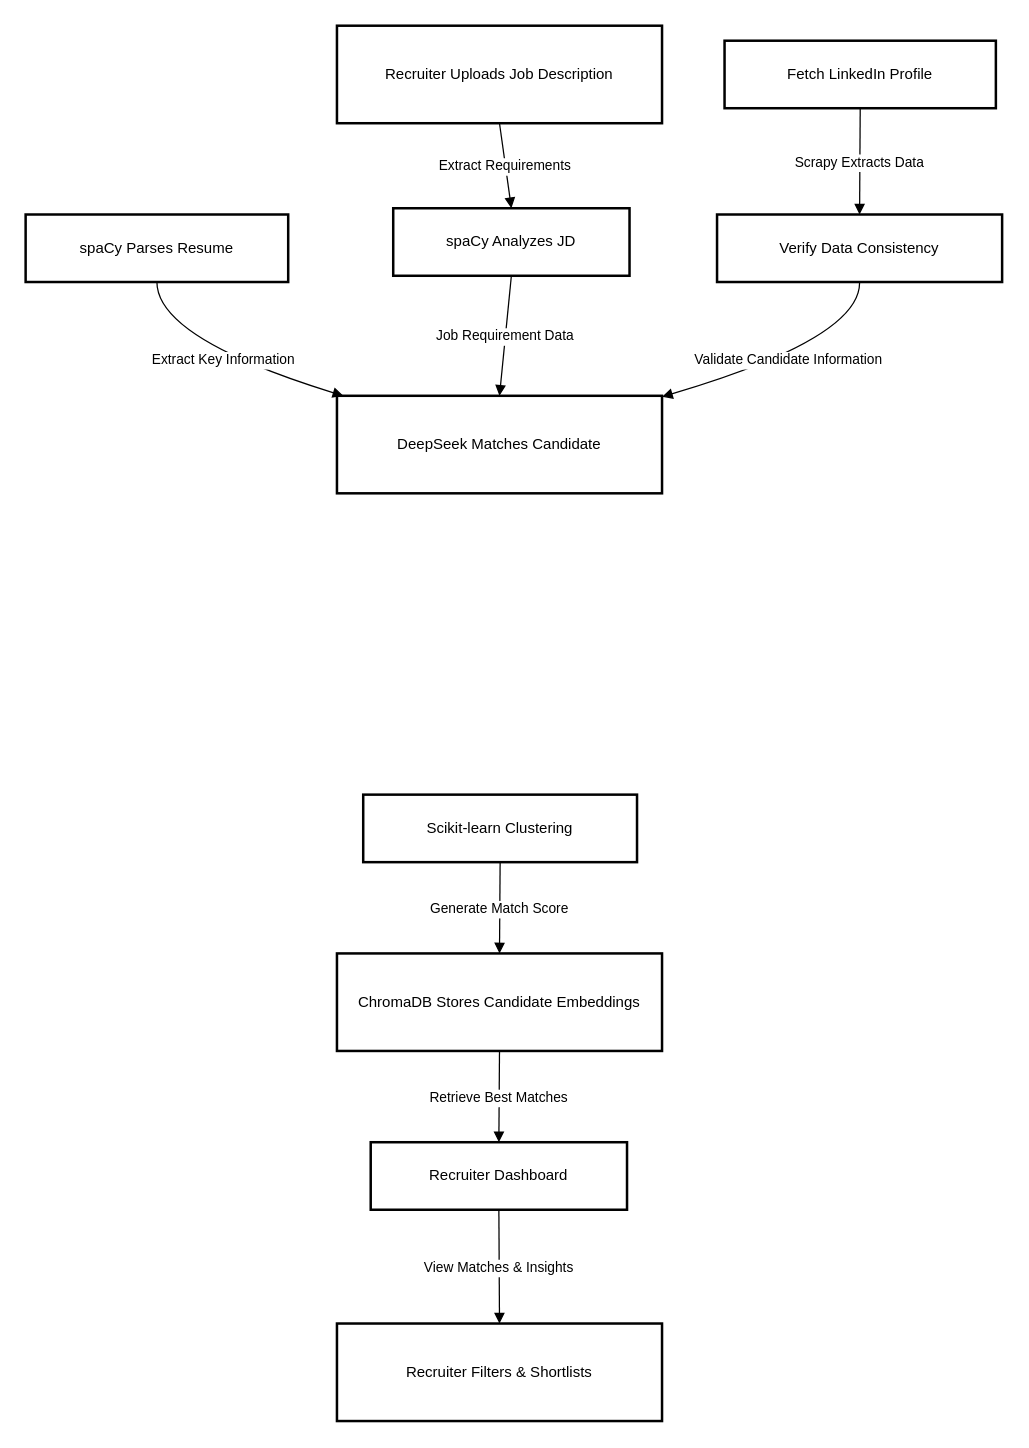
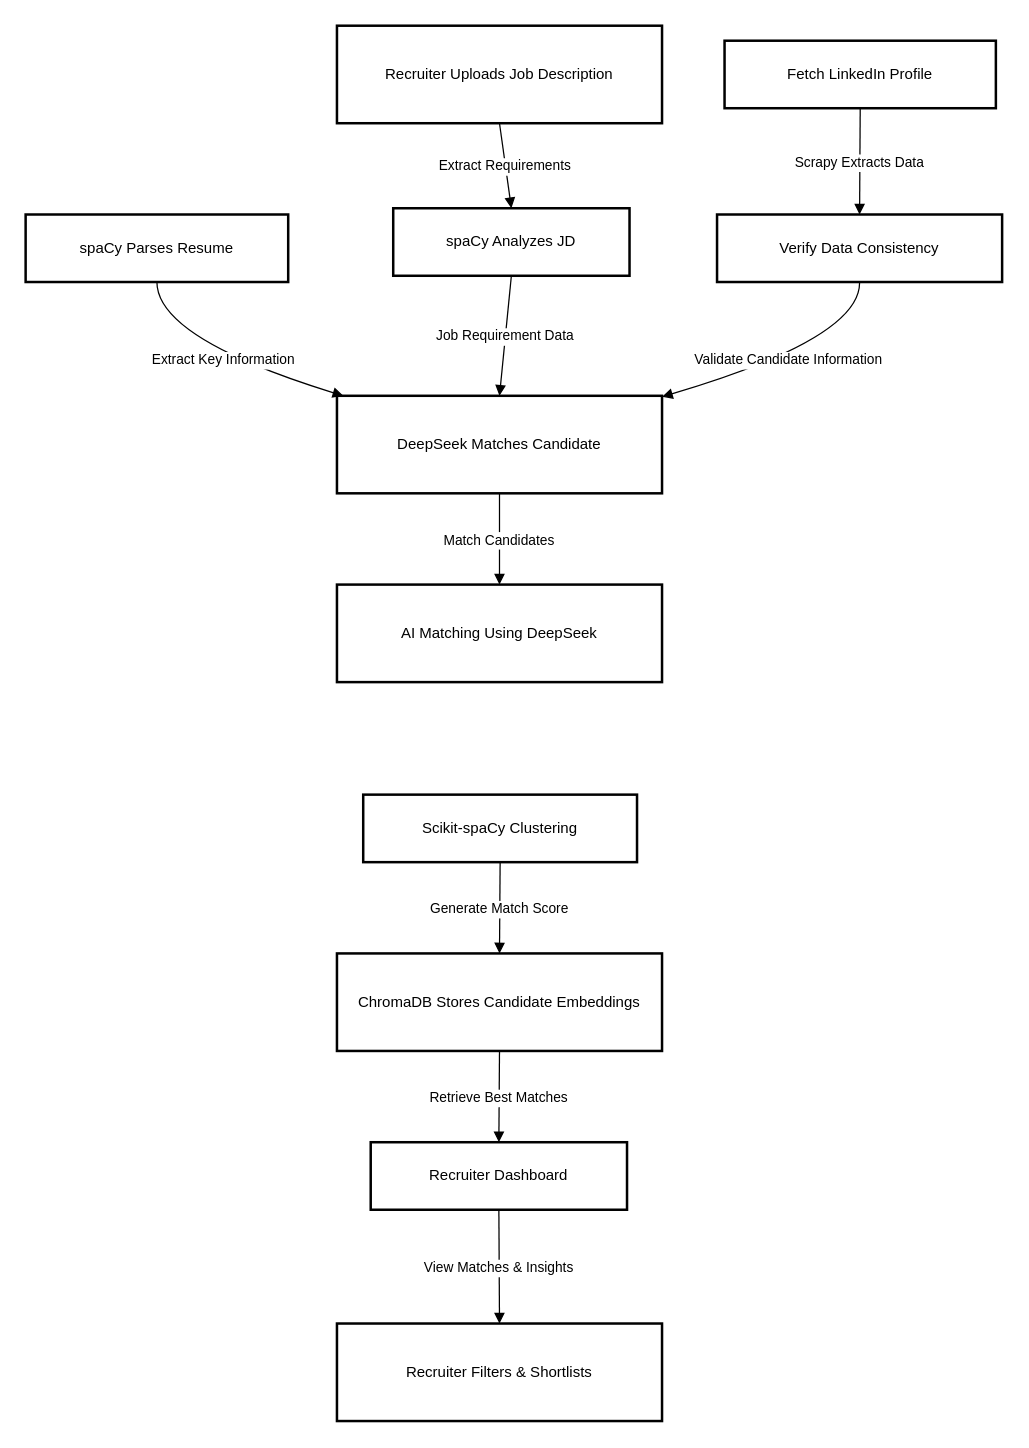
none -> (499, 533)
none -> (499, 633)
(500, 828) -> (500, 828)
